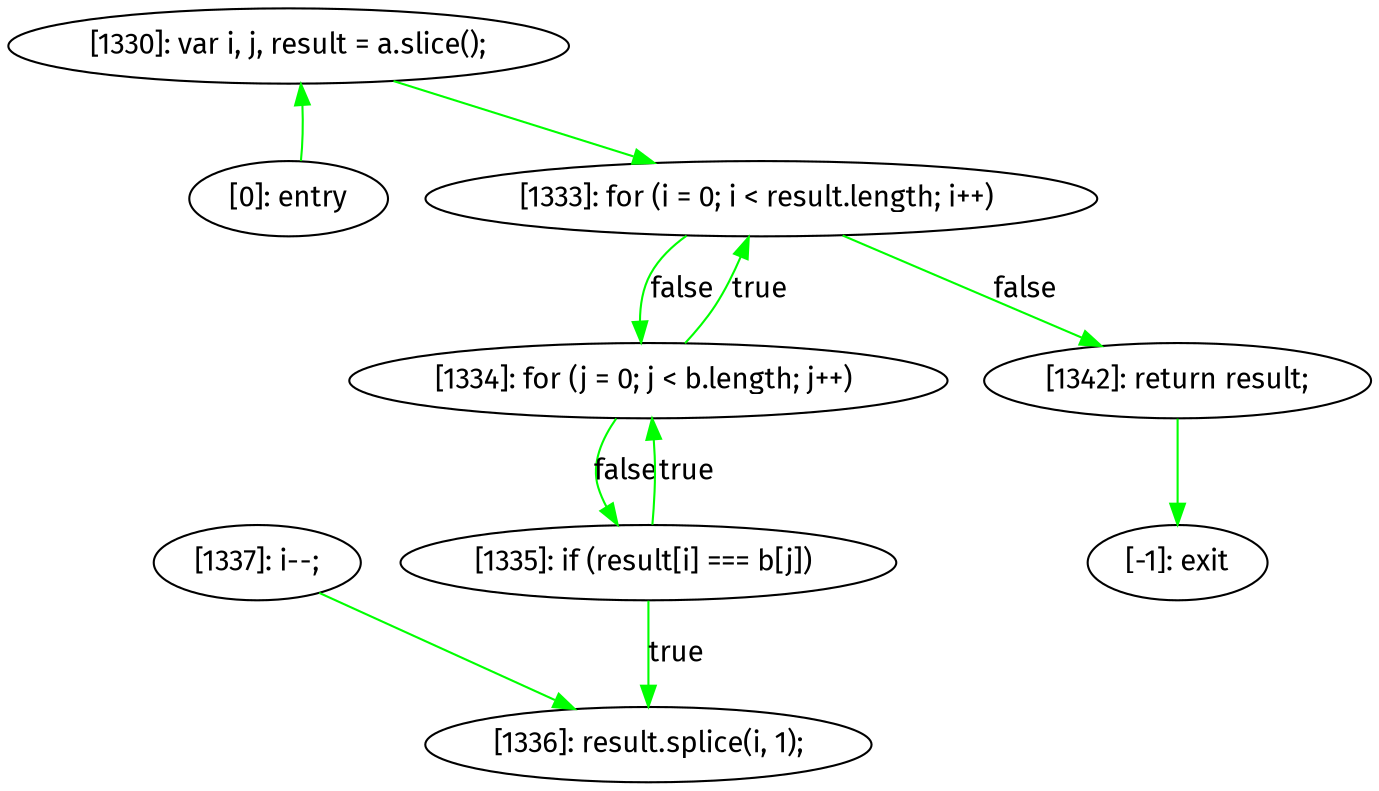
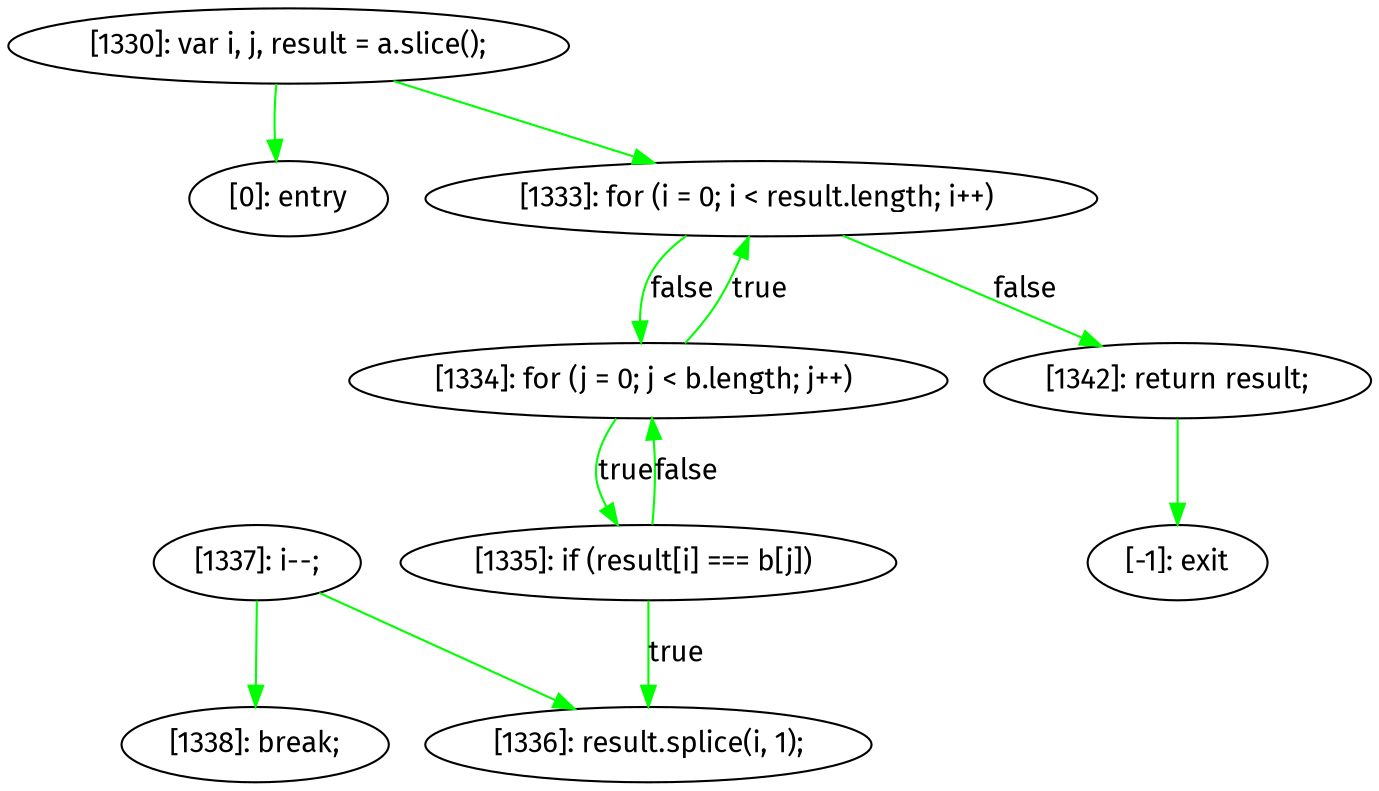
(303, 133) -> (275, 112)
(626, 472) -> (626, 472)
(687, 472) -> (687, 472)
none -> (255, 745)
